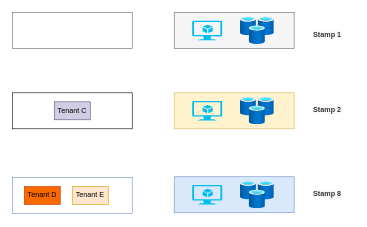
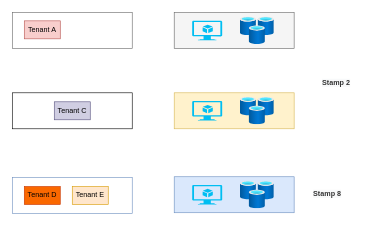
none -> (42, 30)
(333, 35) -> none
(333, 111) -> (342, 84)
